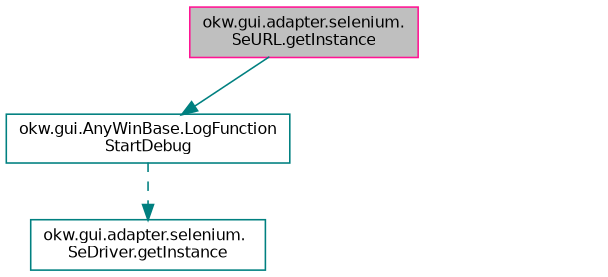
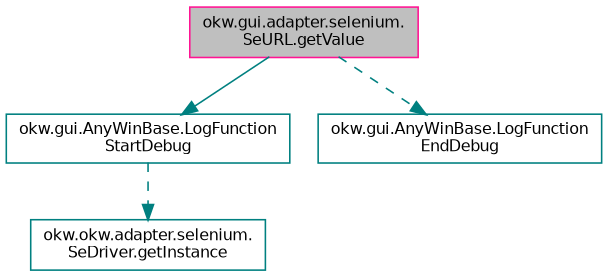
(304, 32) -> (304, 32)
none -> (460, 139)
(148, 245) -> (148, 245)
